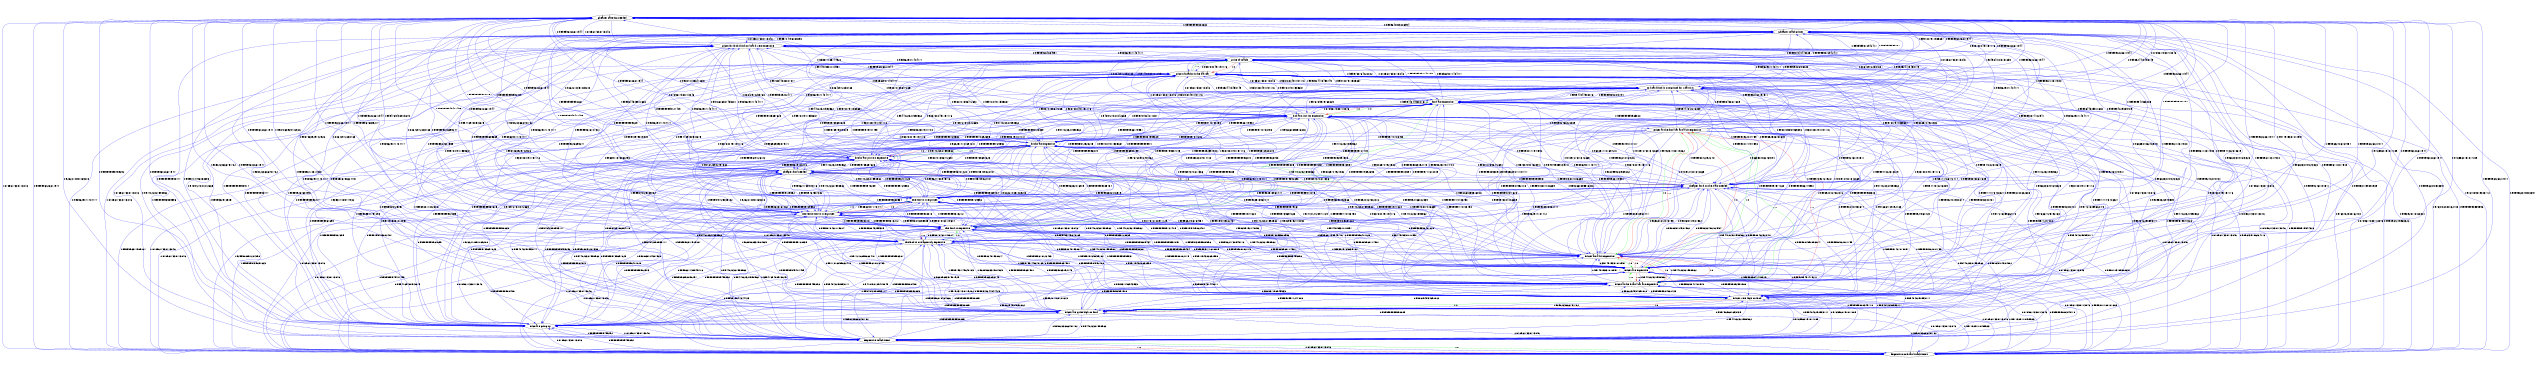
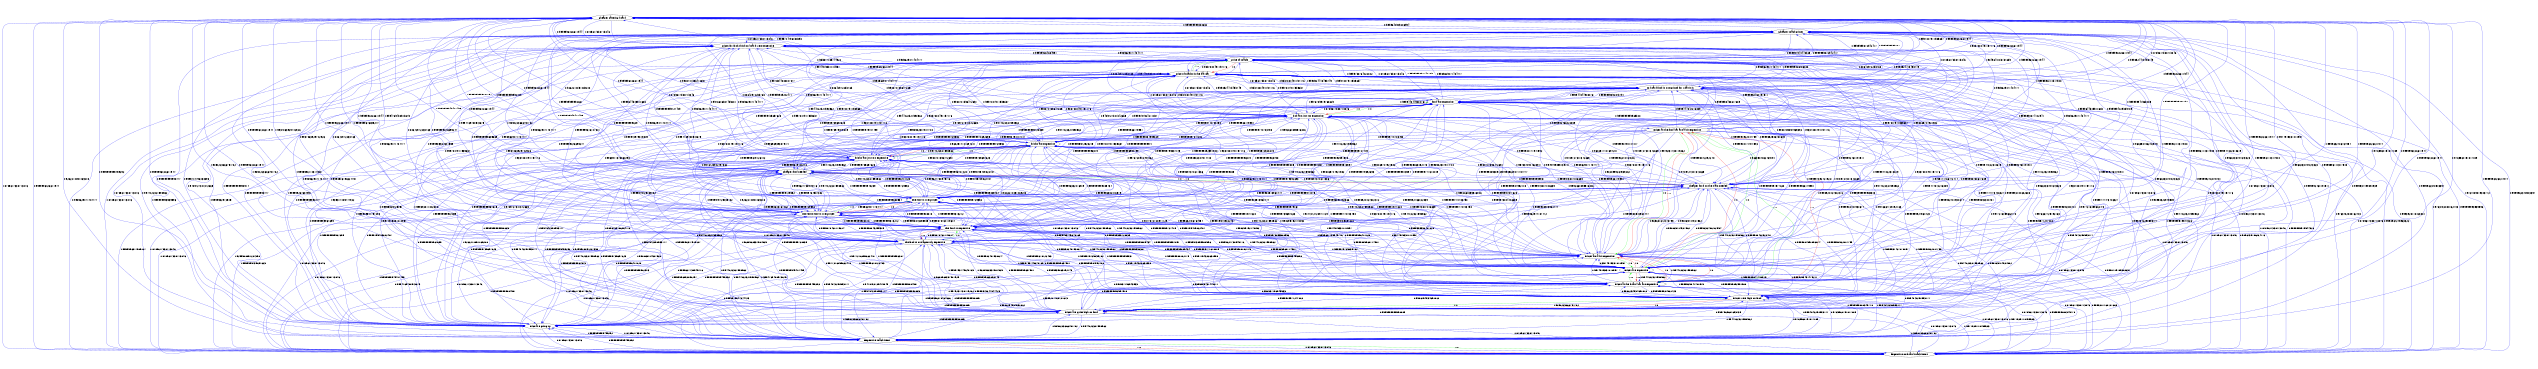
(612, 18) -> (612, 18)
none -> (1815, 75)
(1302, 185) -> (1302, 185)
